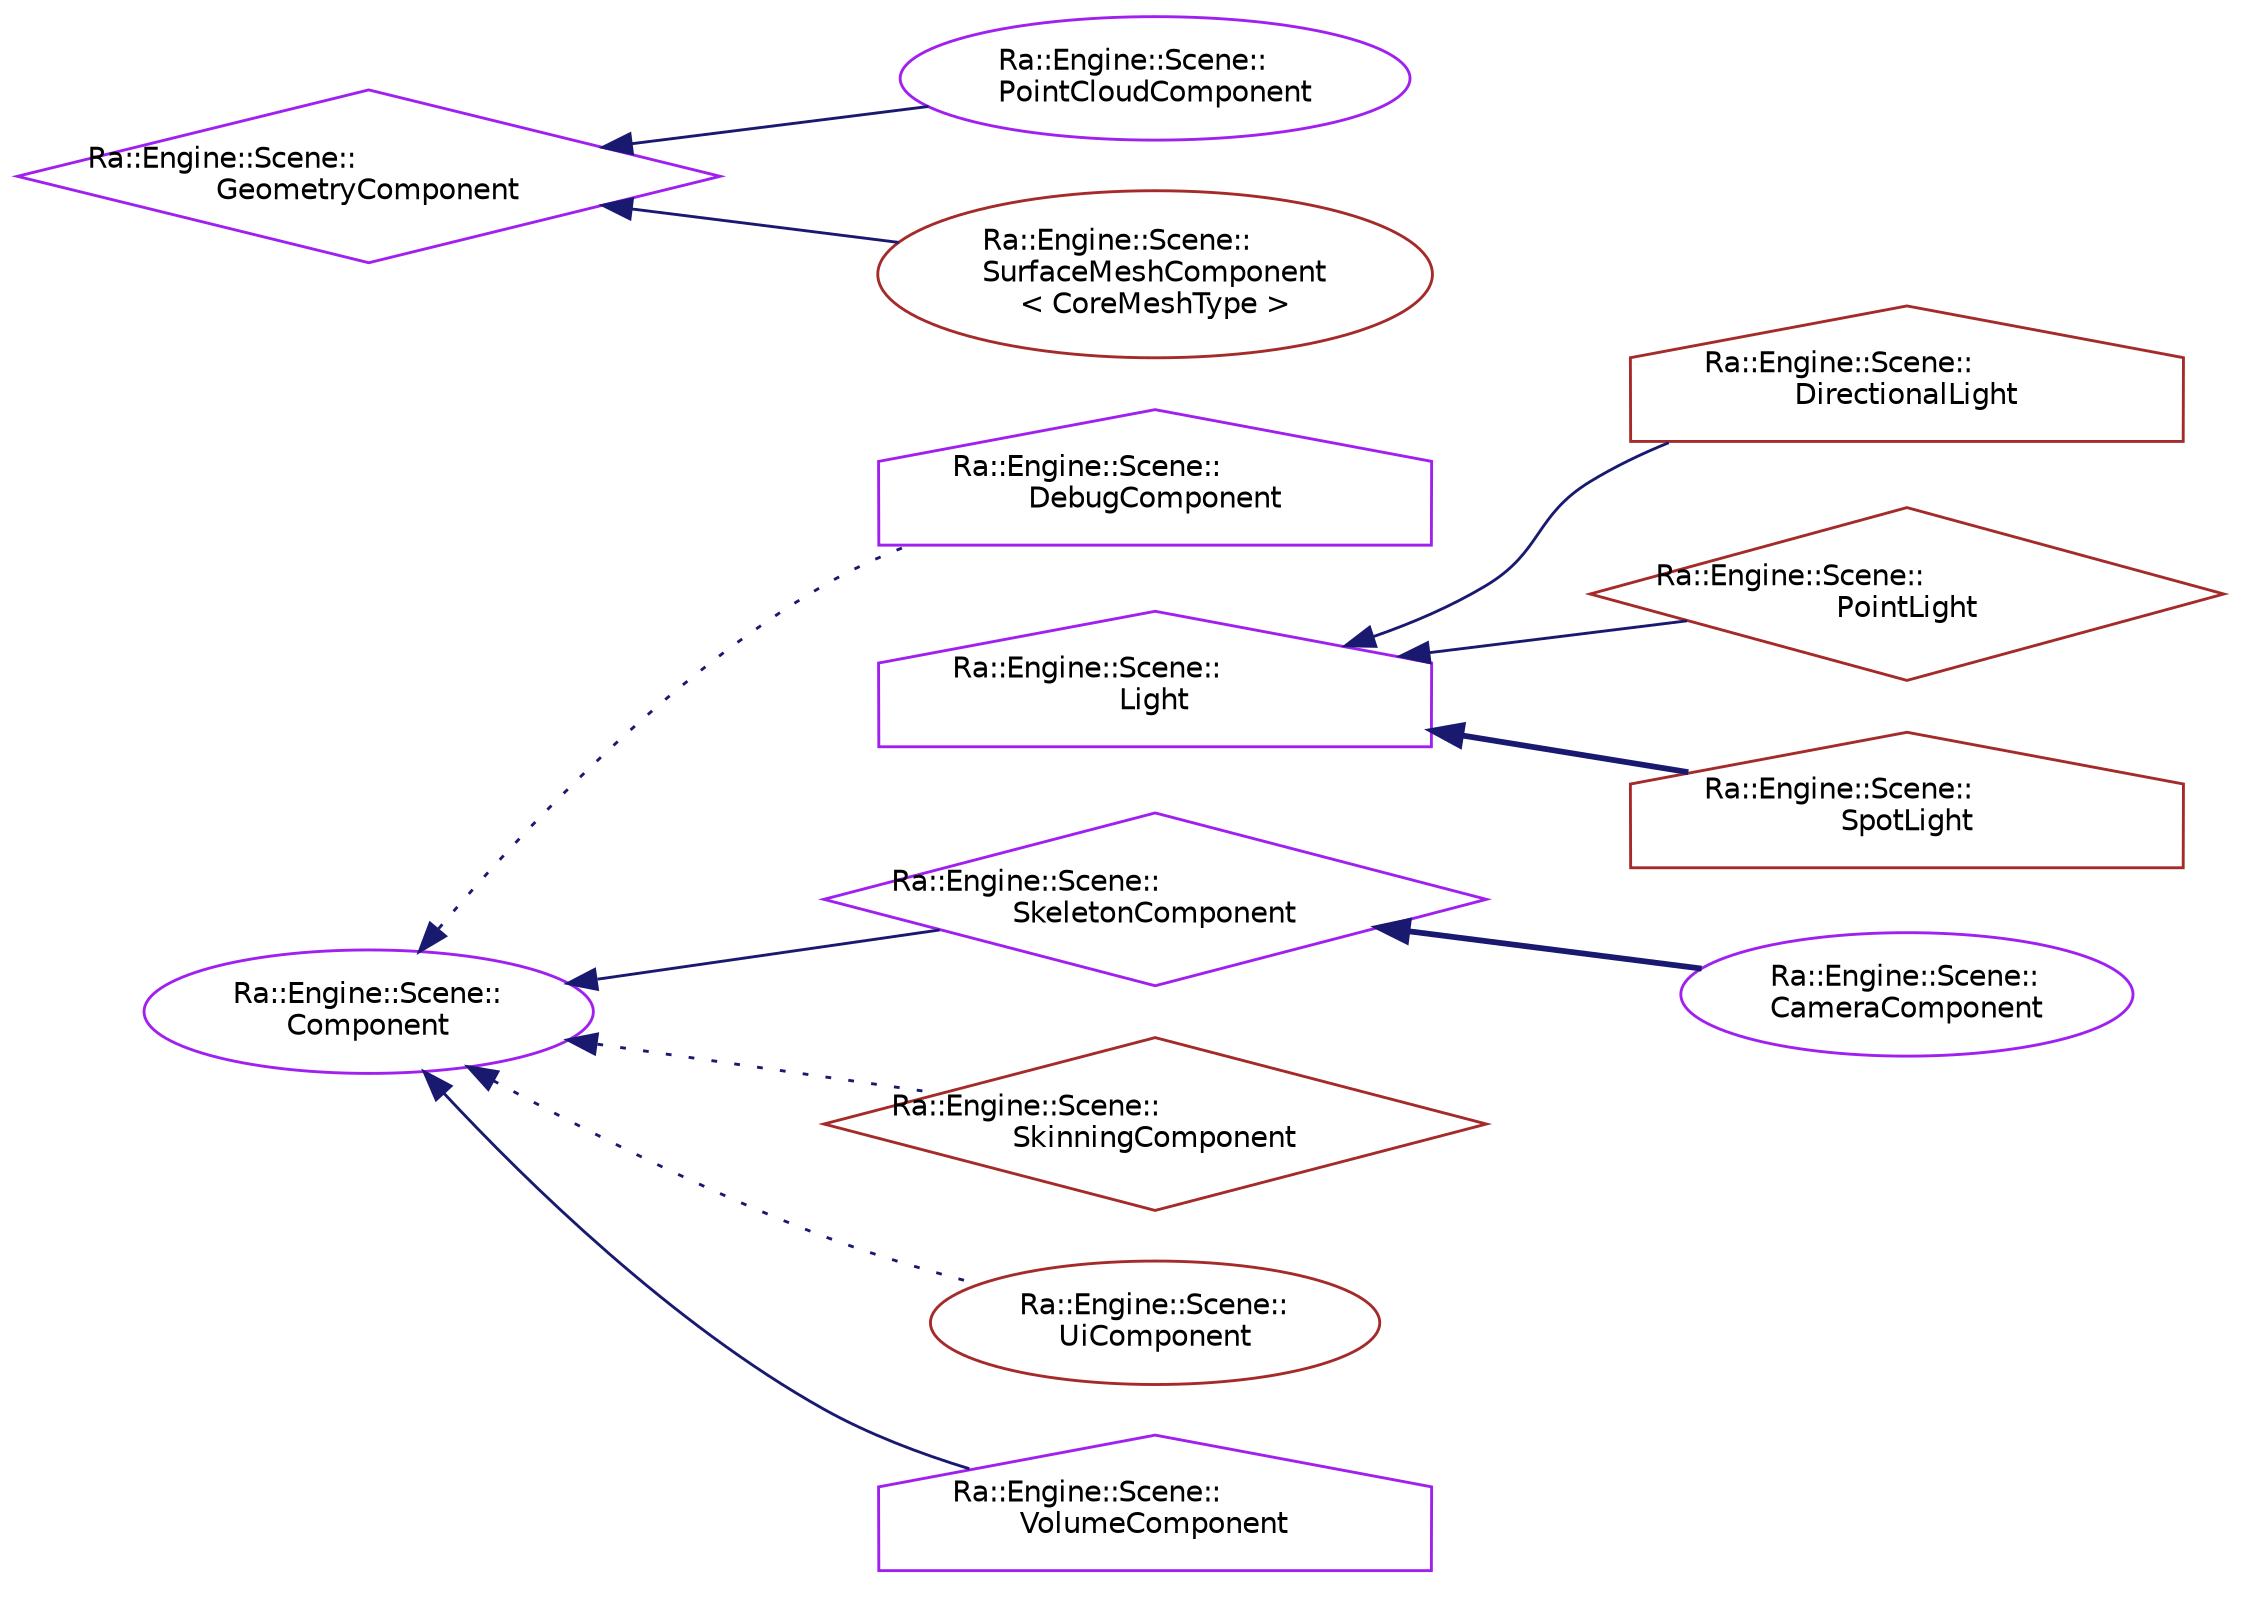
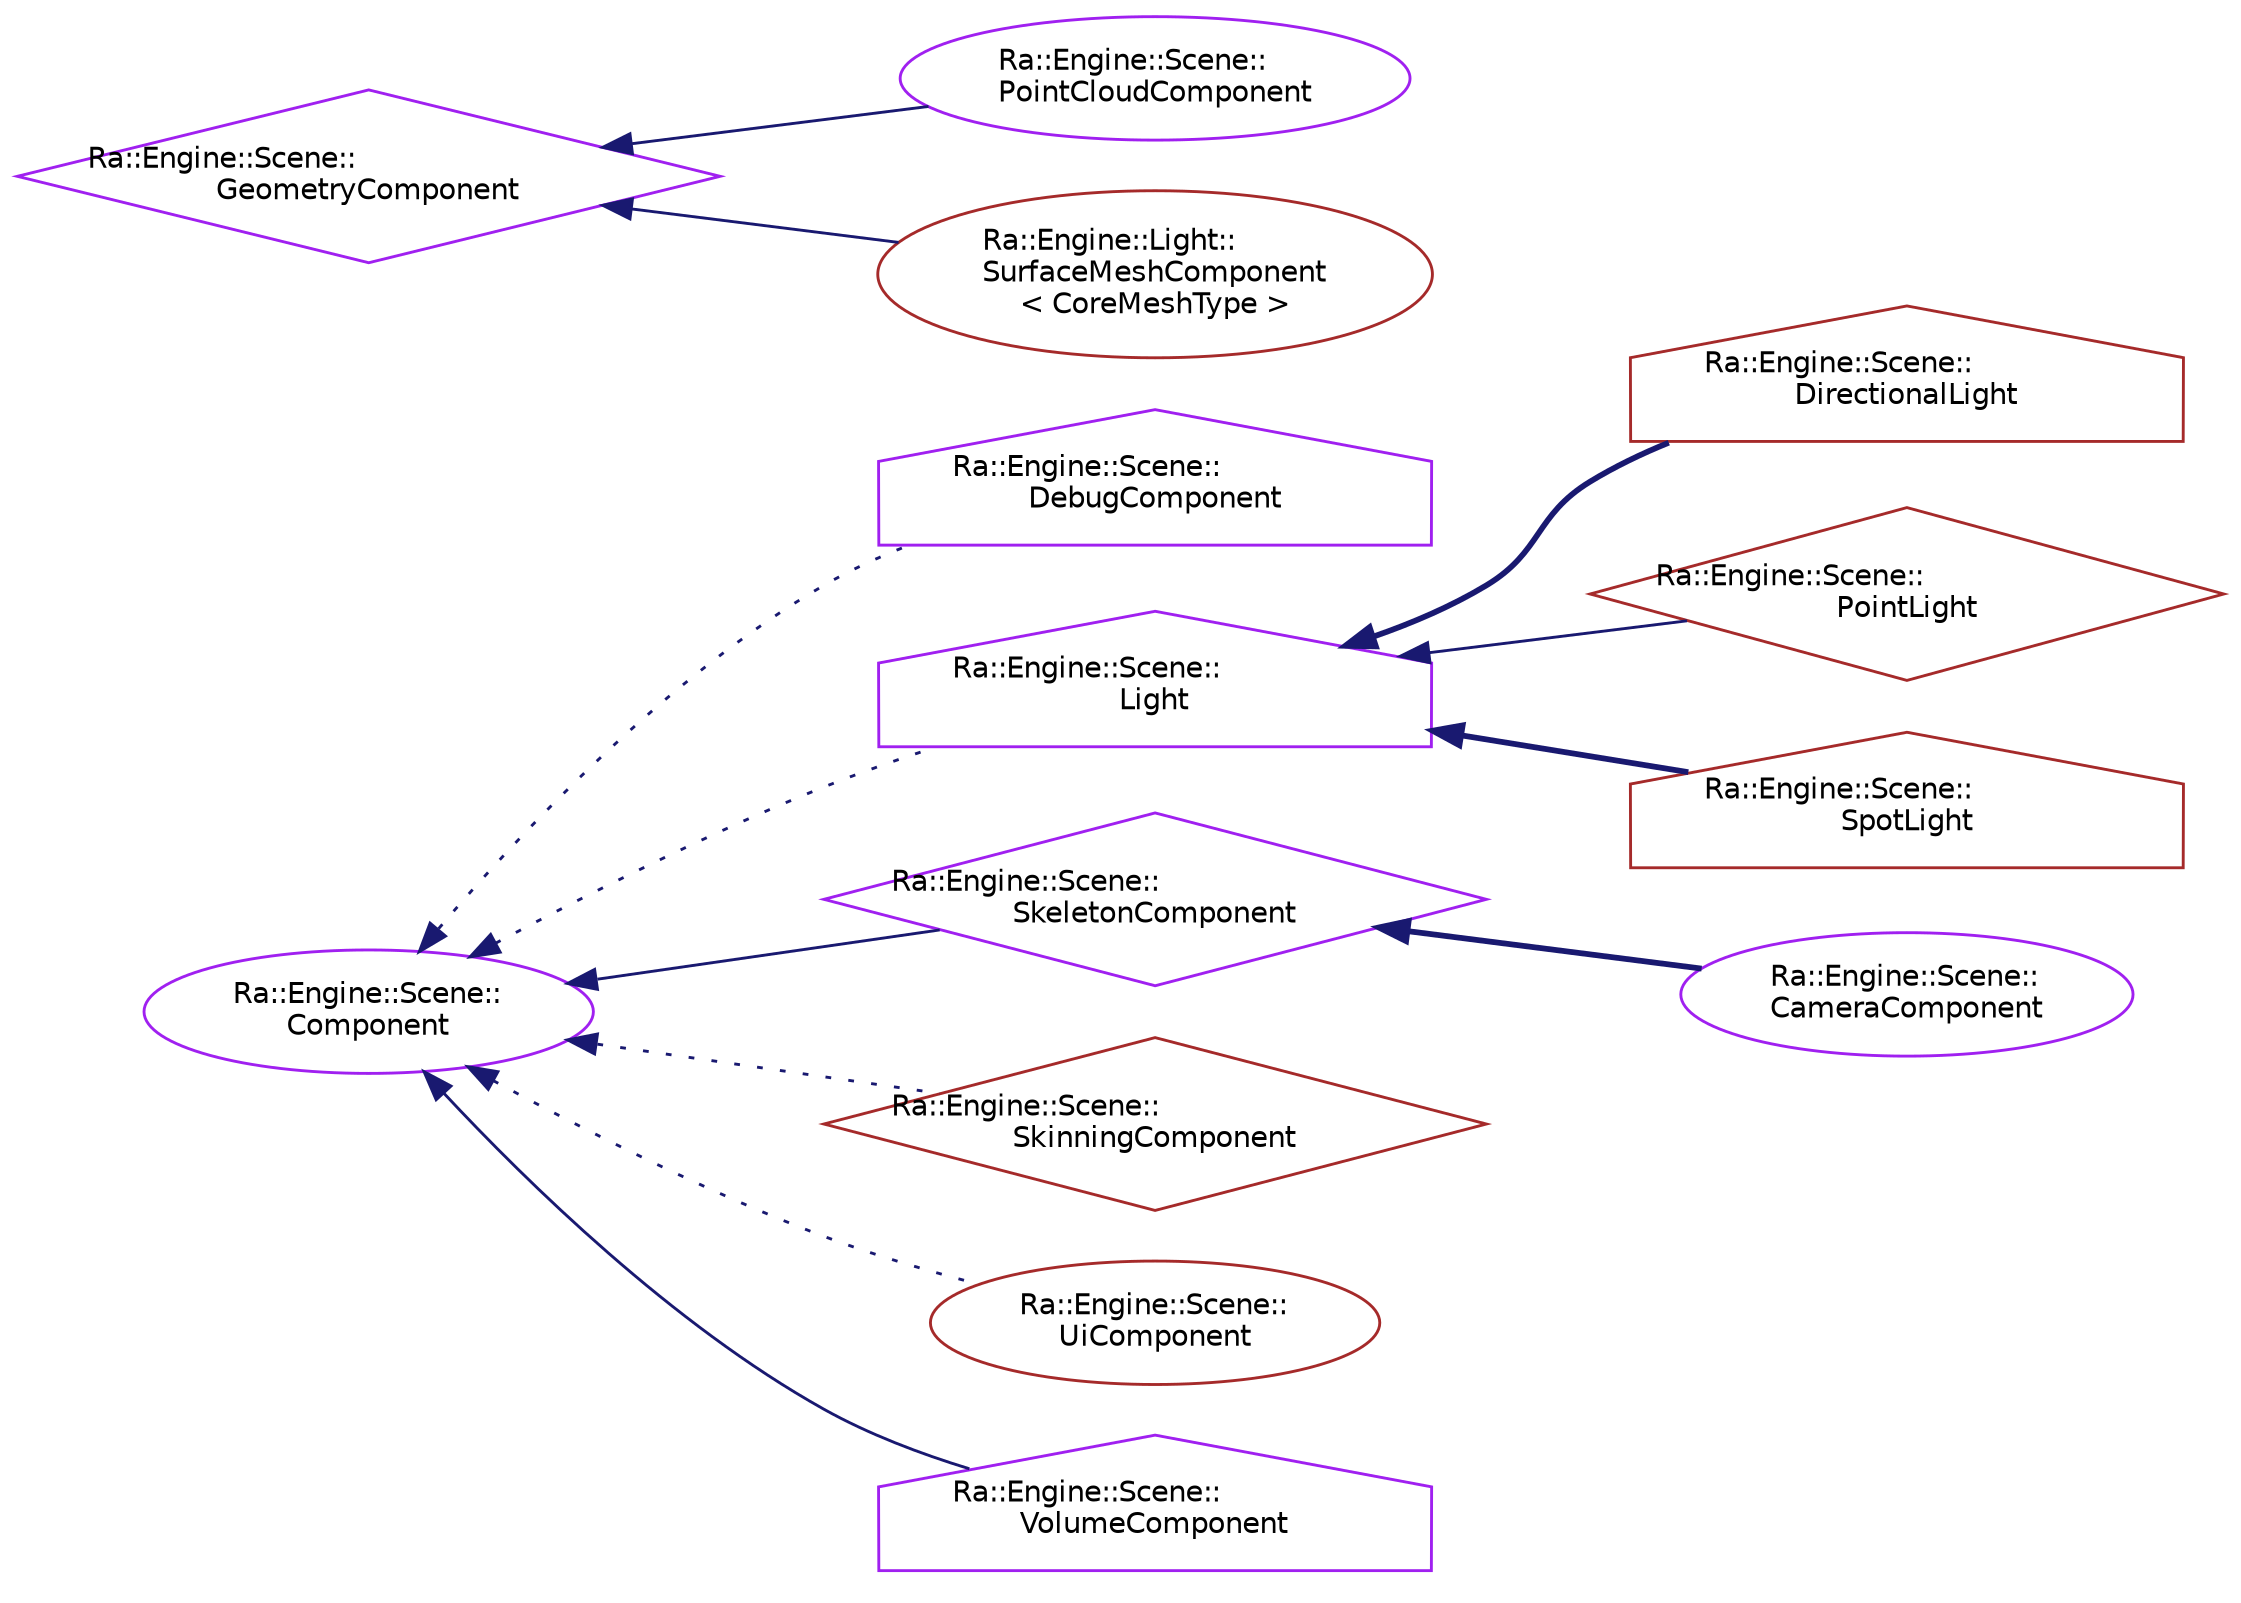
(1155, 274) -> (1155, 274)
(1528, 548) -> (1528, 548)
none -> (710, 836)
